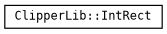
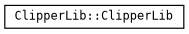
(83, 17) -> (94, 17)
